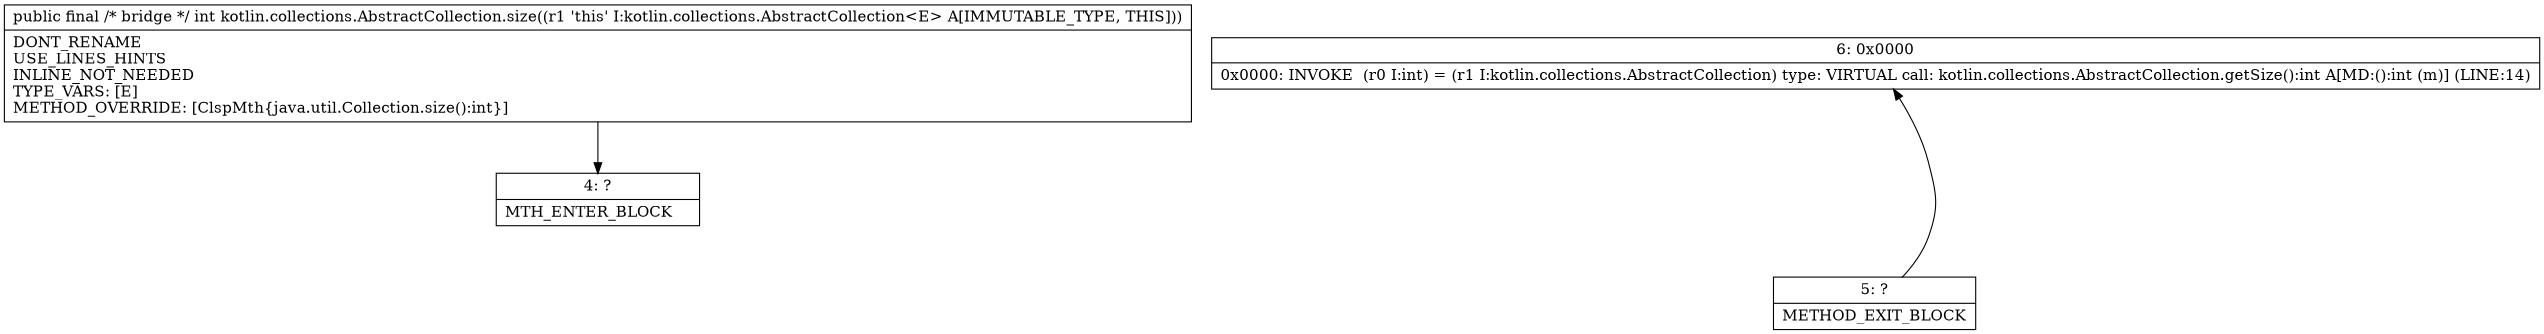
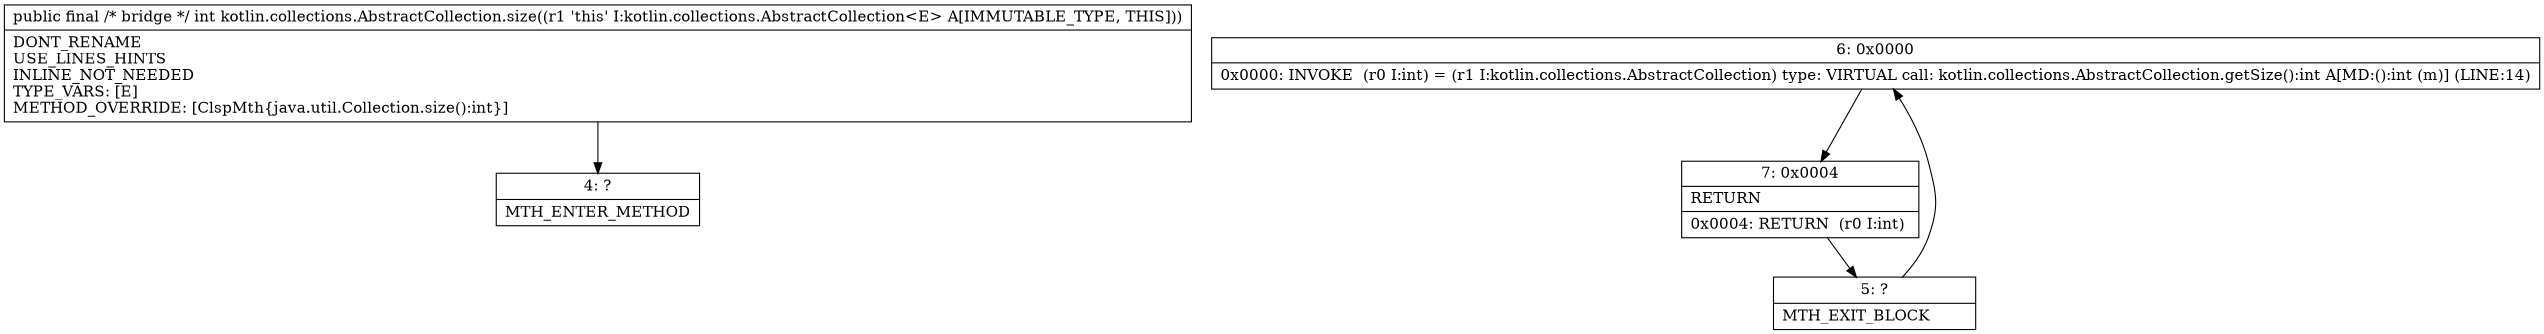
none -> (1800, 199)
(589, 212) -> (598, 212)
(1875, 316) -> (1857, 316)
